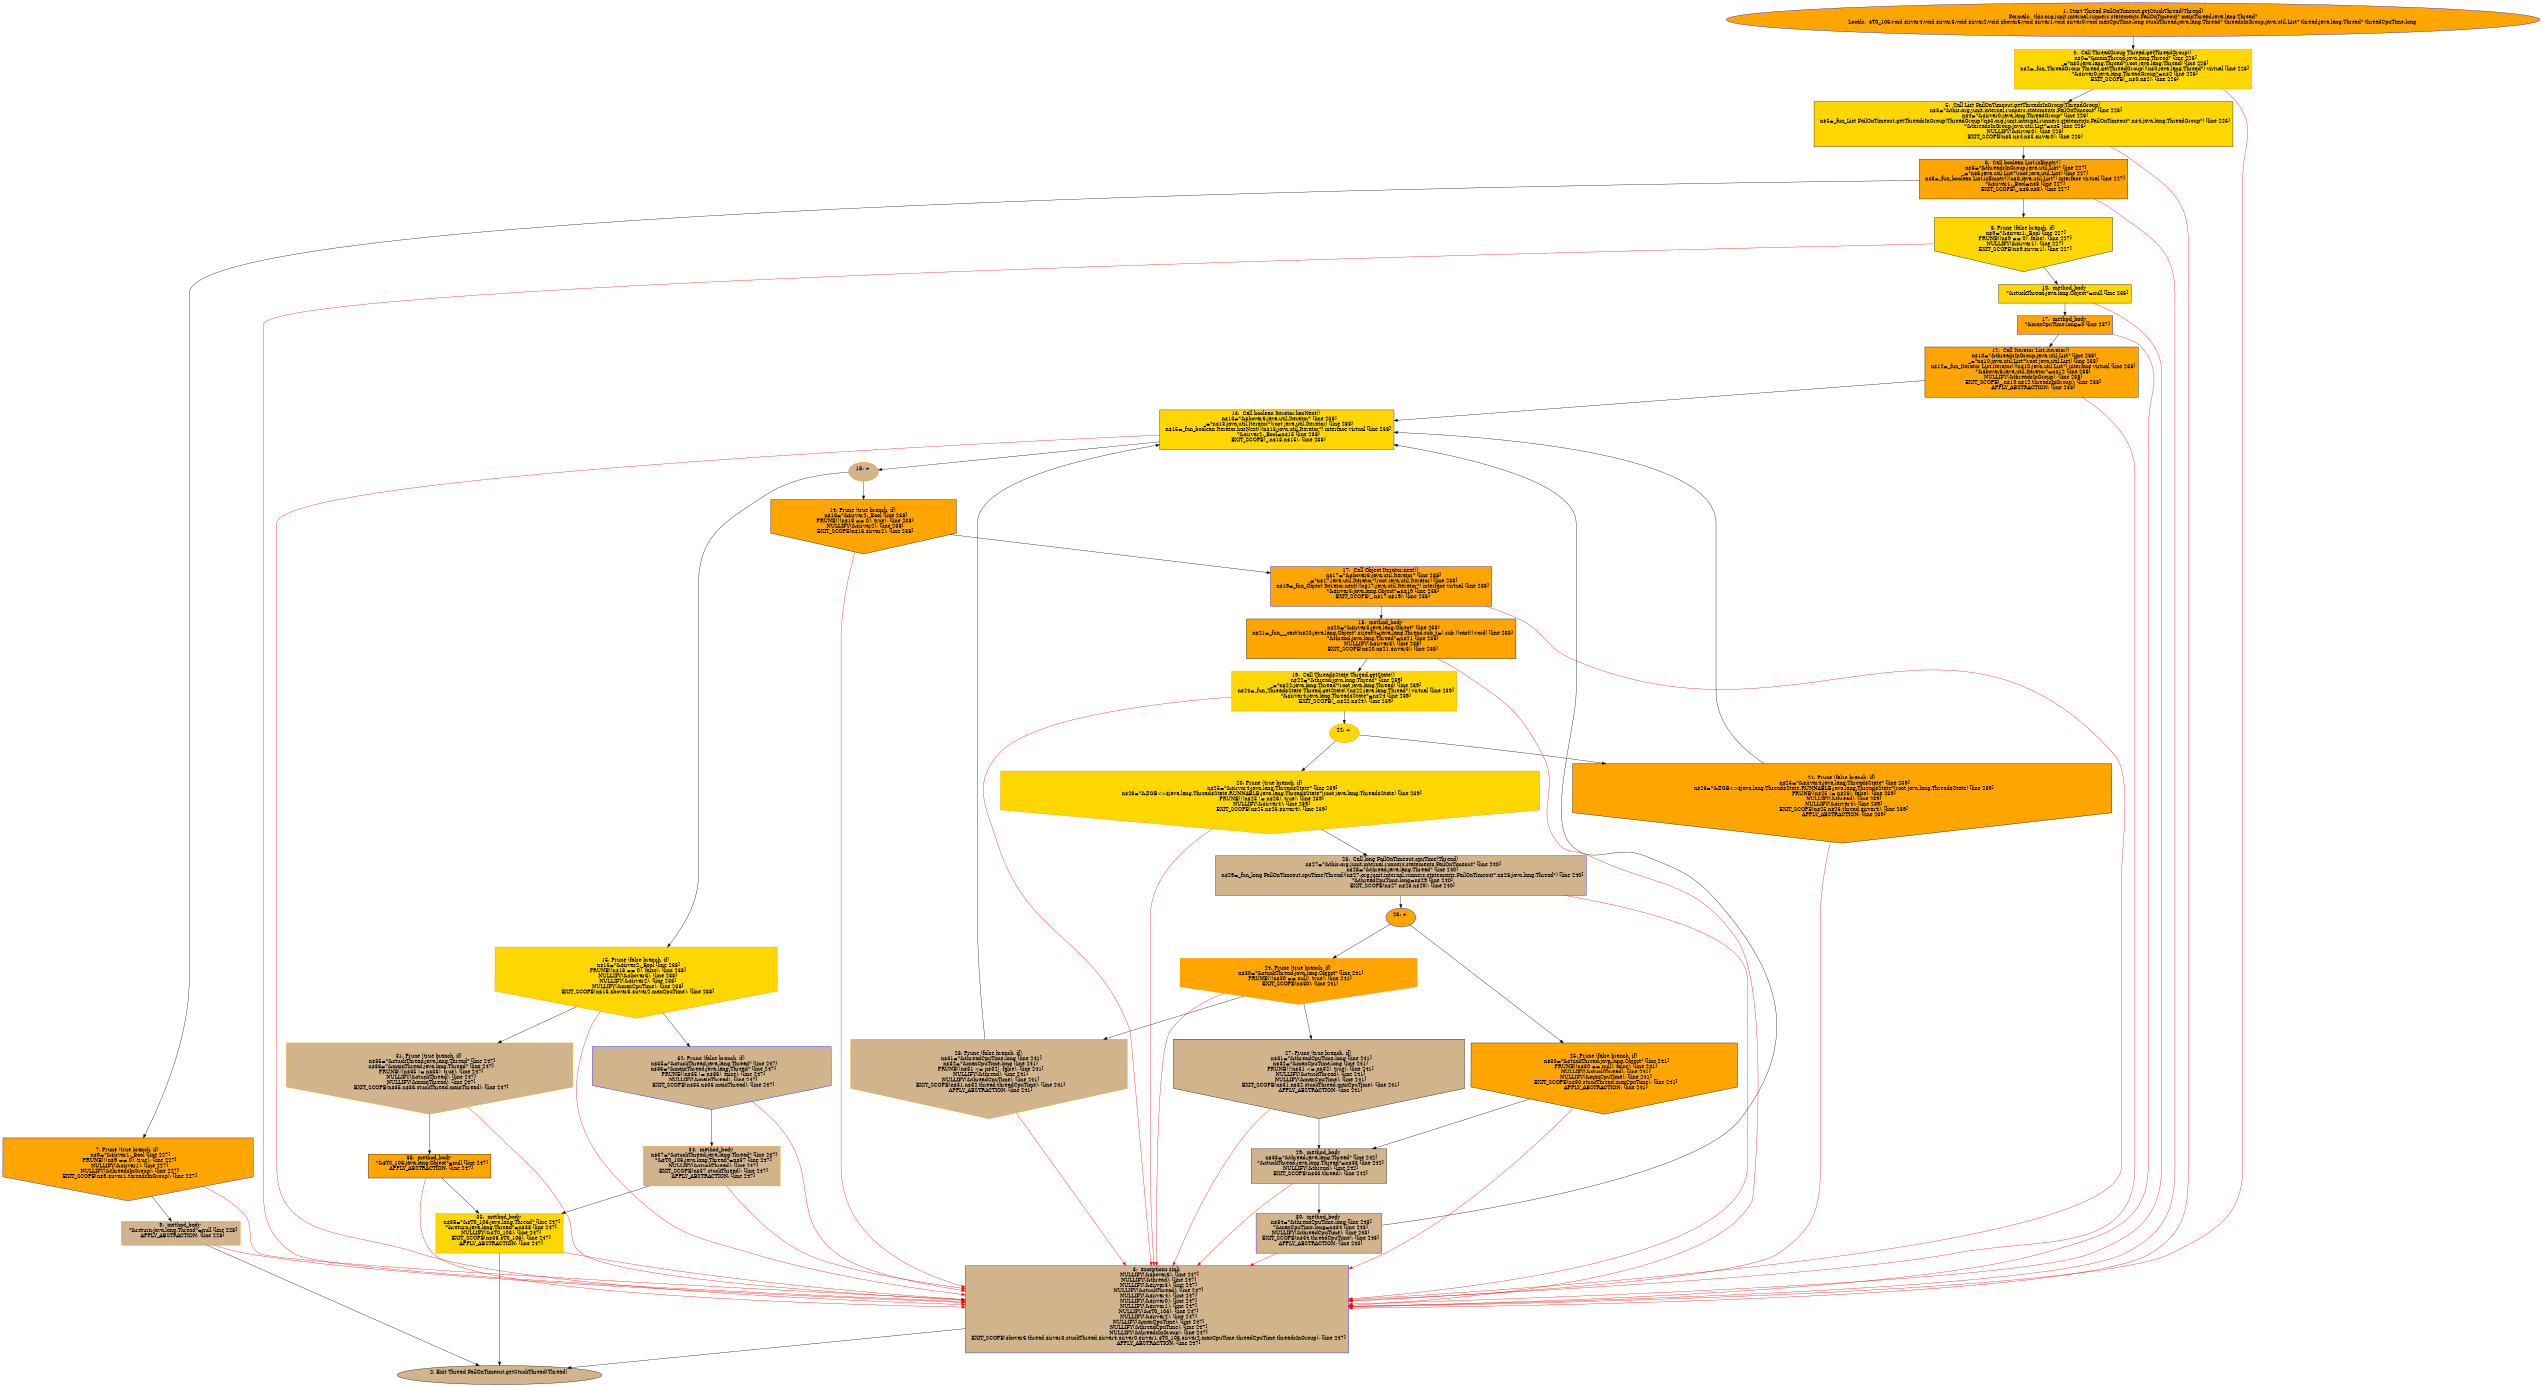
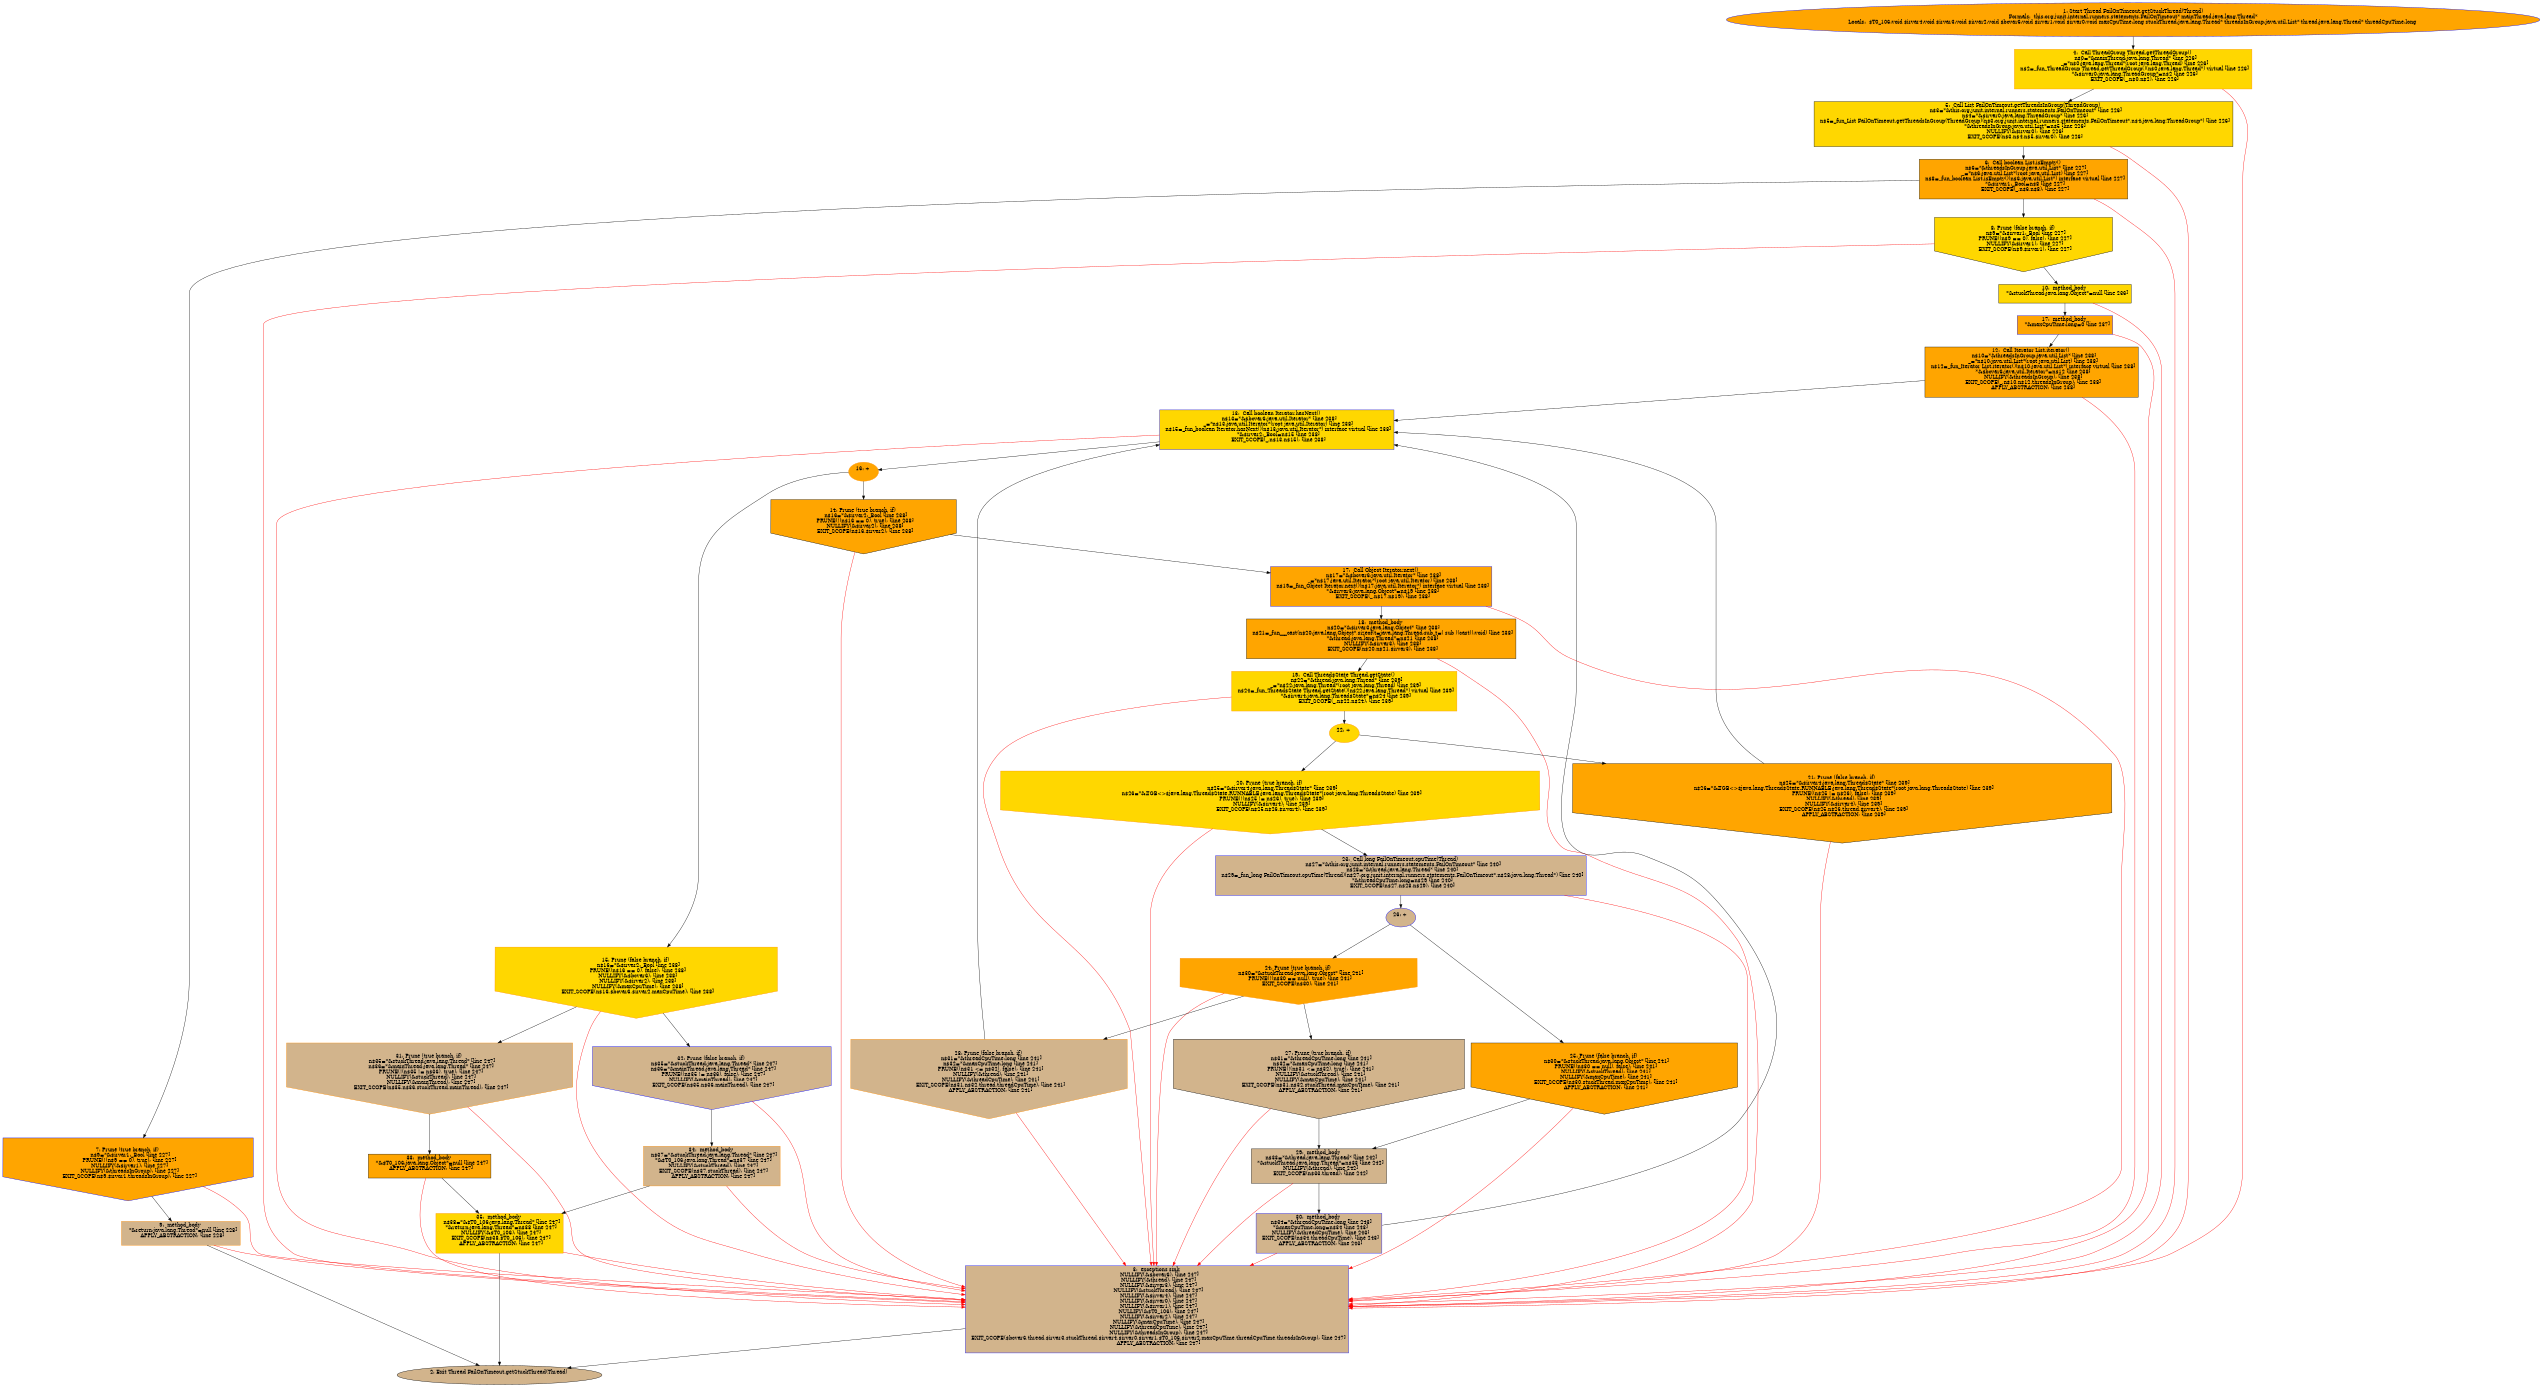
(864, 472) -> (864, 472)
(1401, 918) -> (1401, 918)
